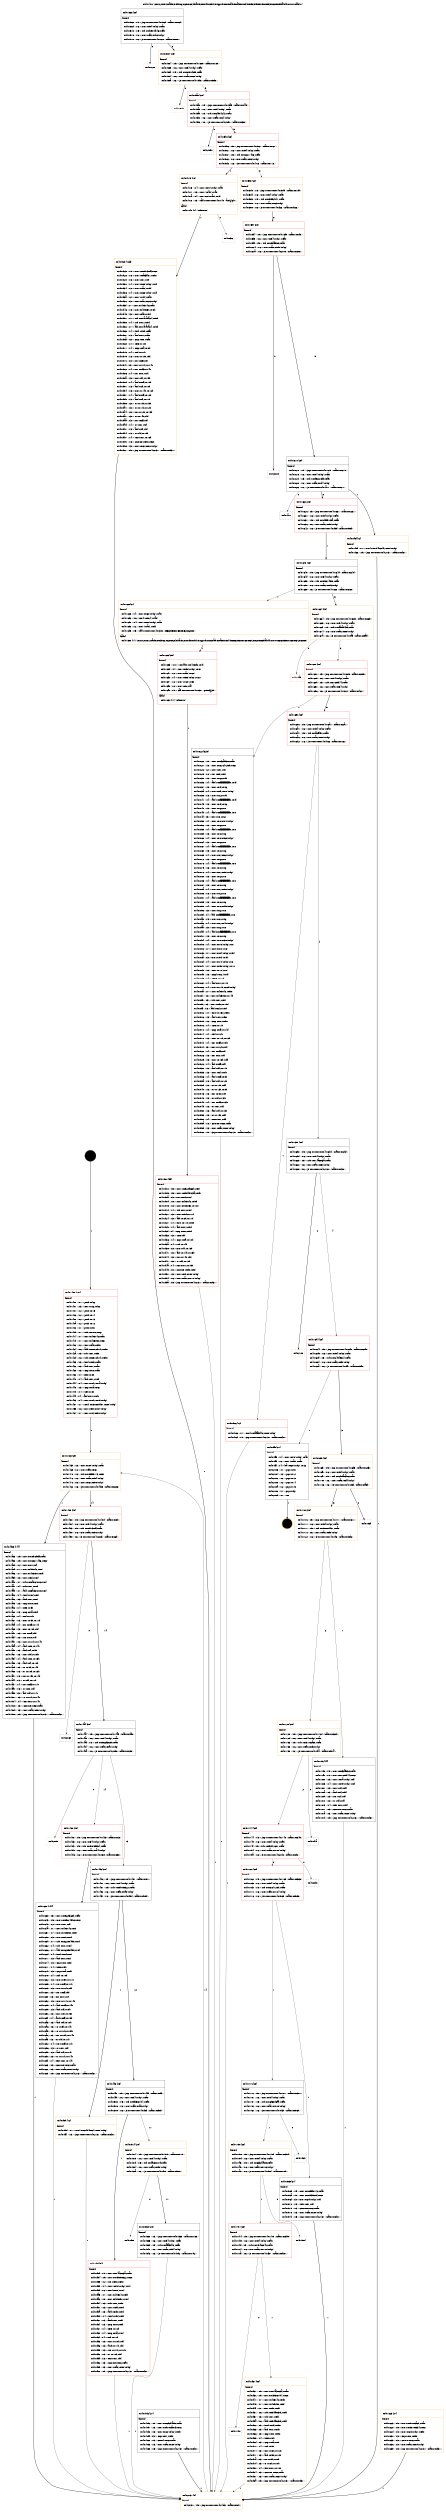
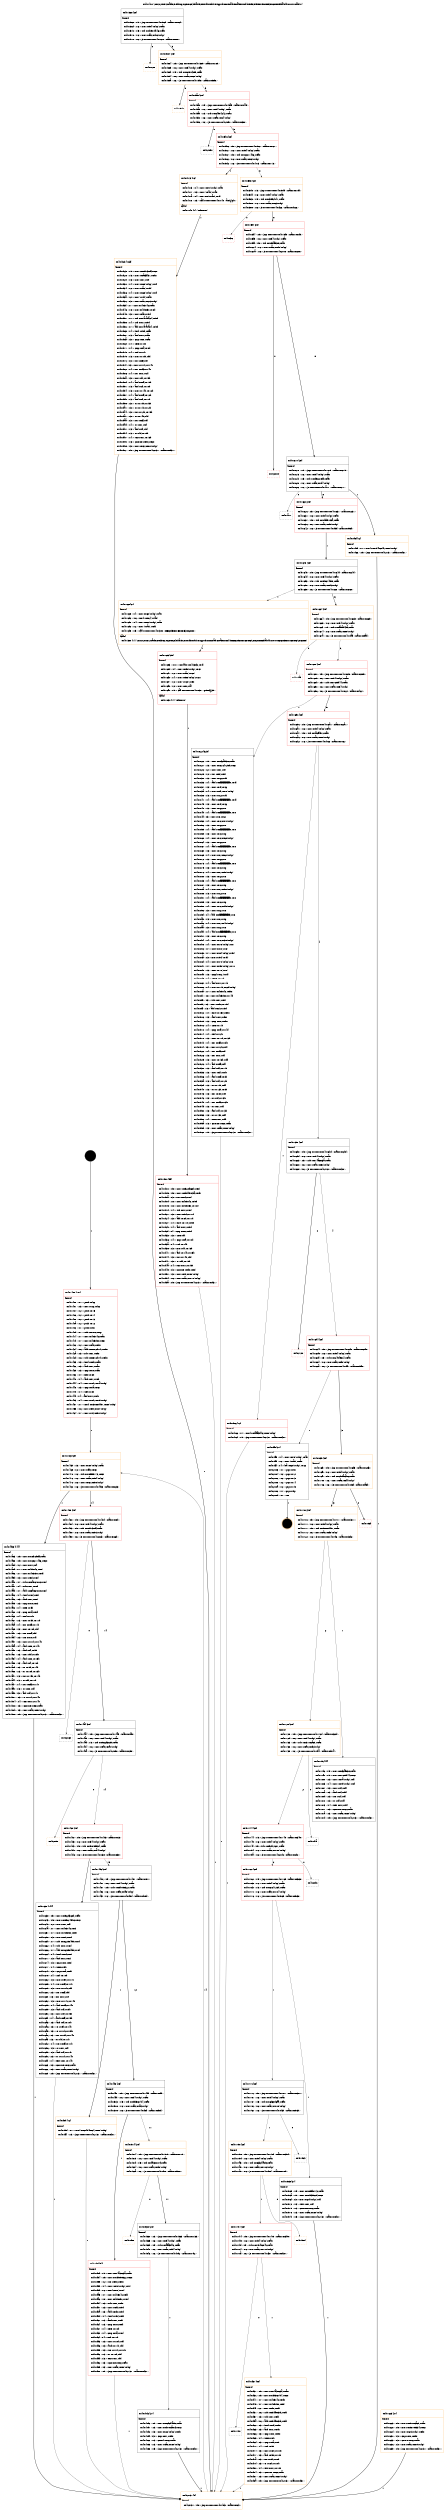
(222, 224) -> (241, 222)
(122, 1809) -> (106, 1862)
(344, 2196) -> none
(133, 2387) -> (169, 2333)
